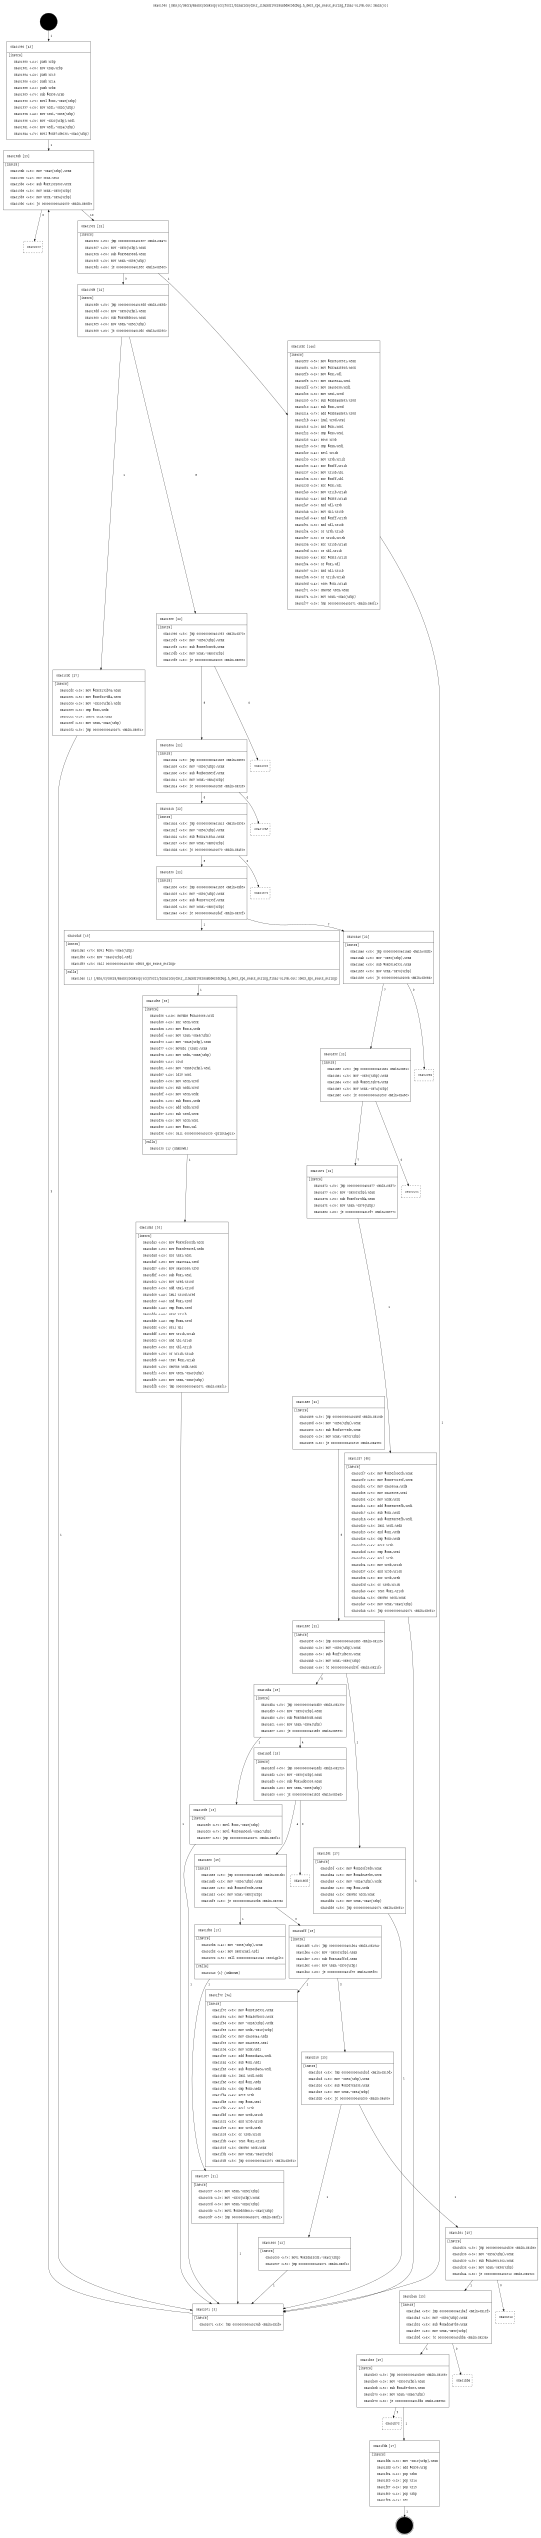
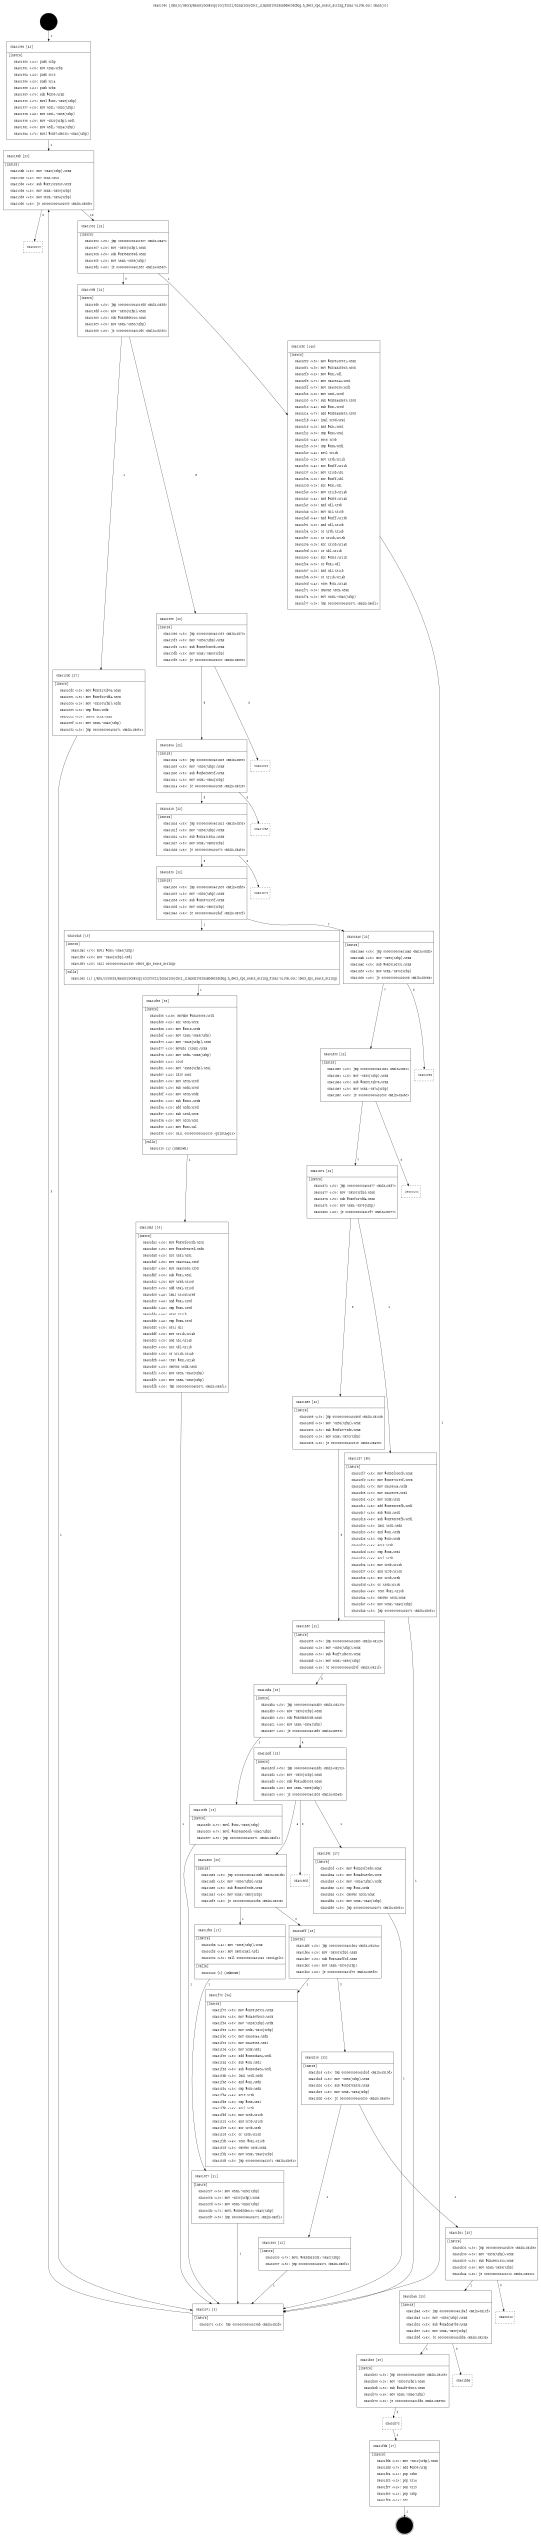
none -> (346, 1306)
(356, 1759) -> (327, 1823)
(404, 2423) -> (394, 2434)
